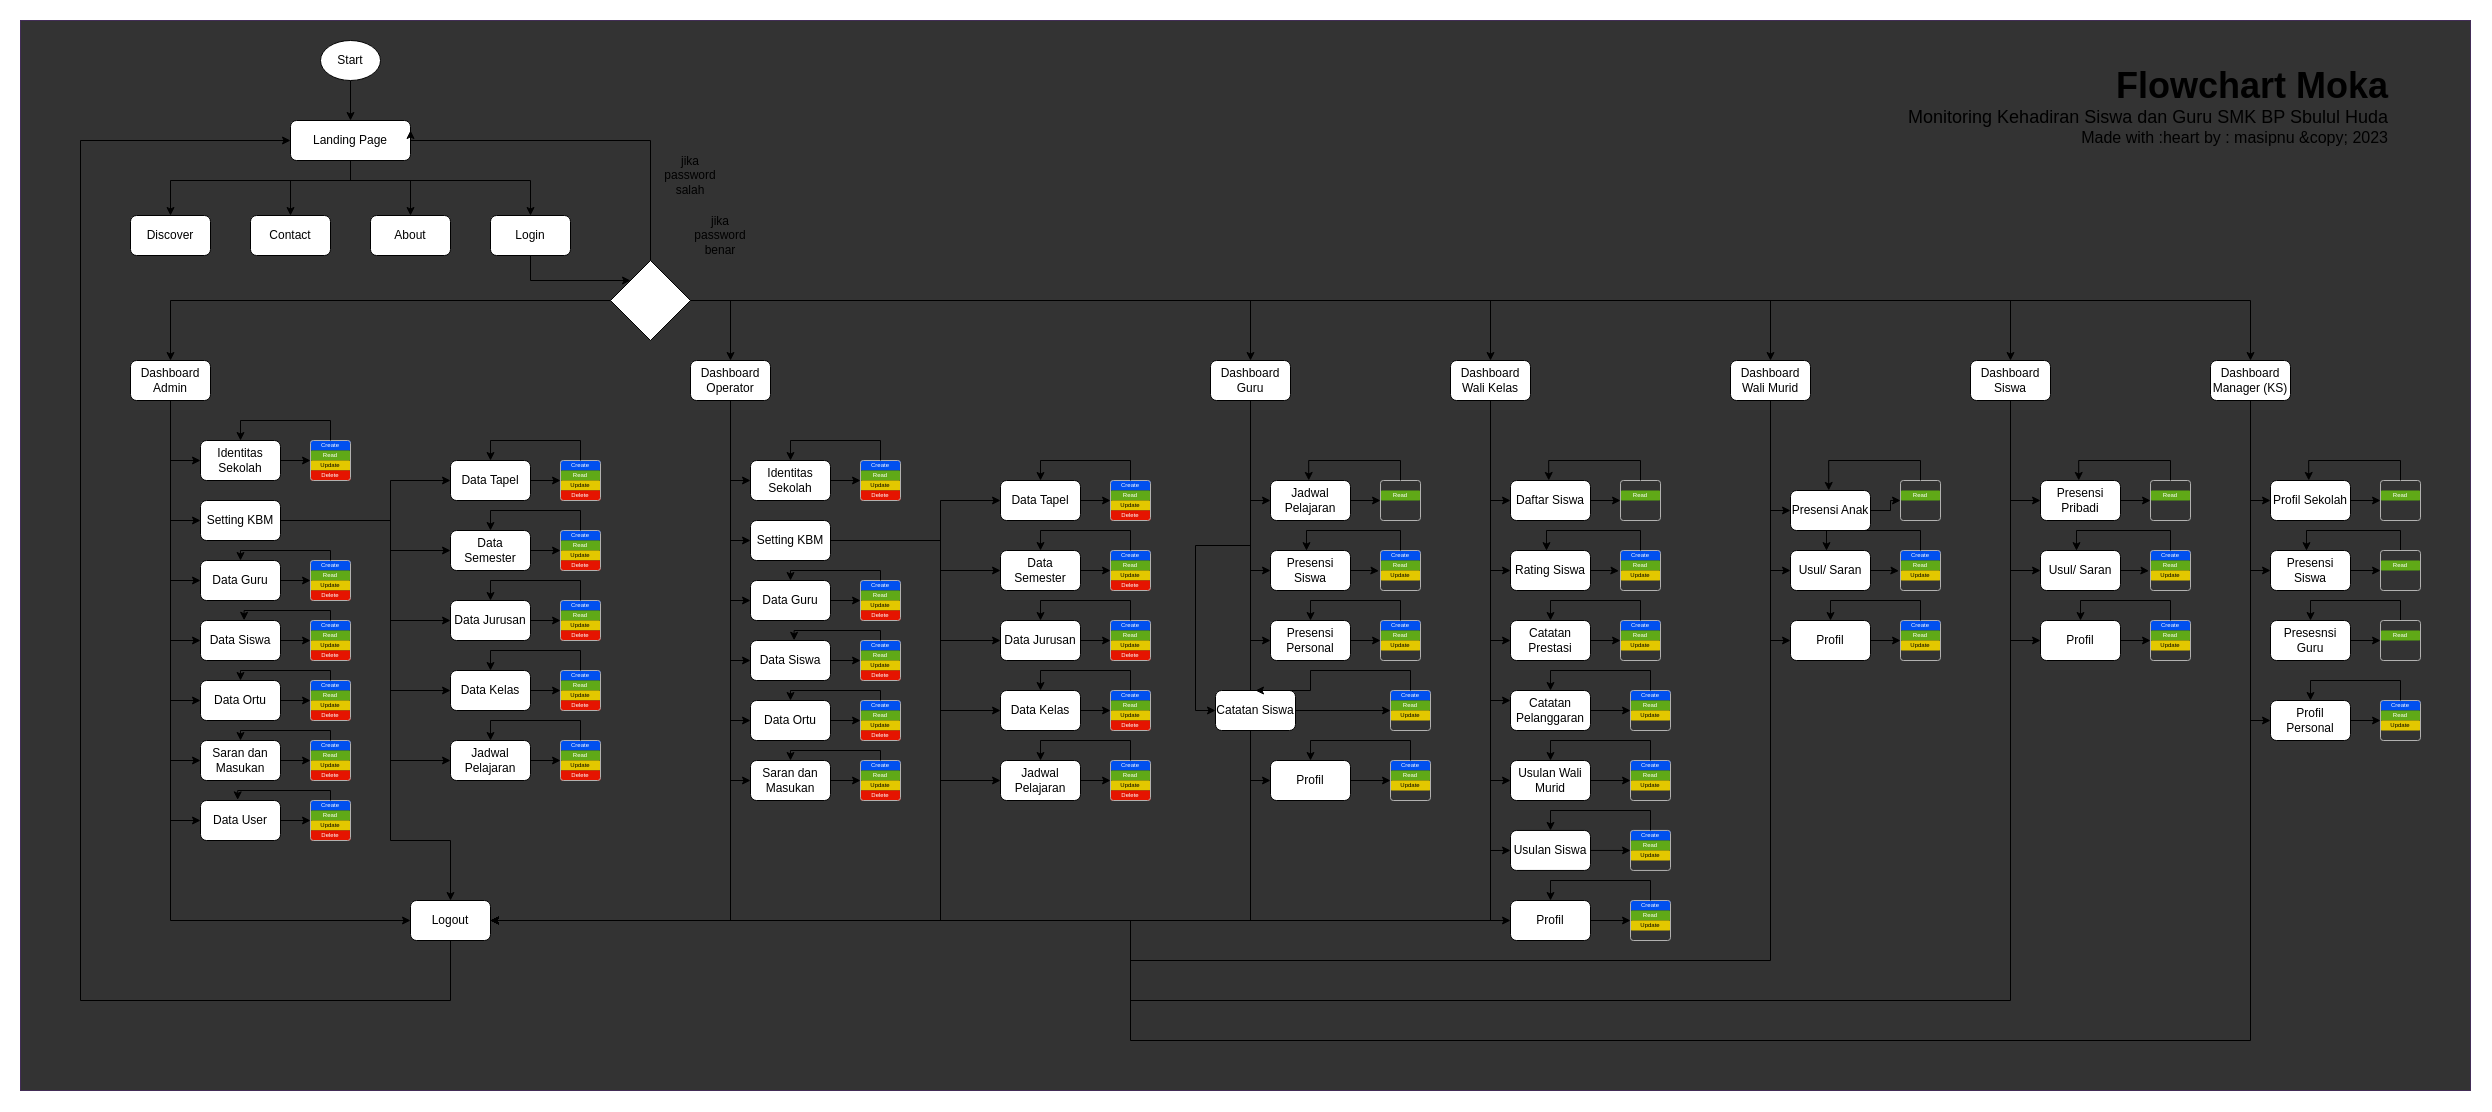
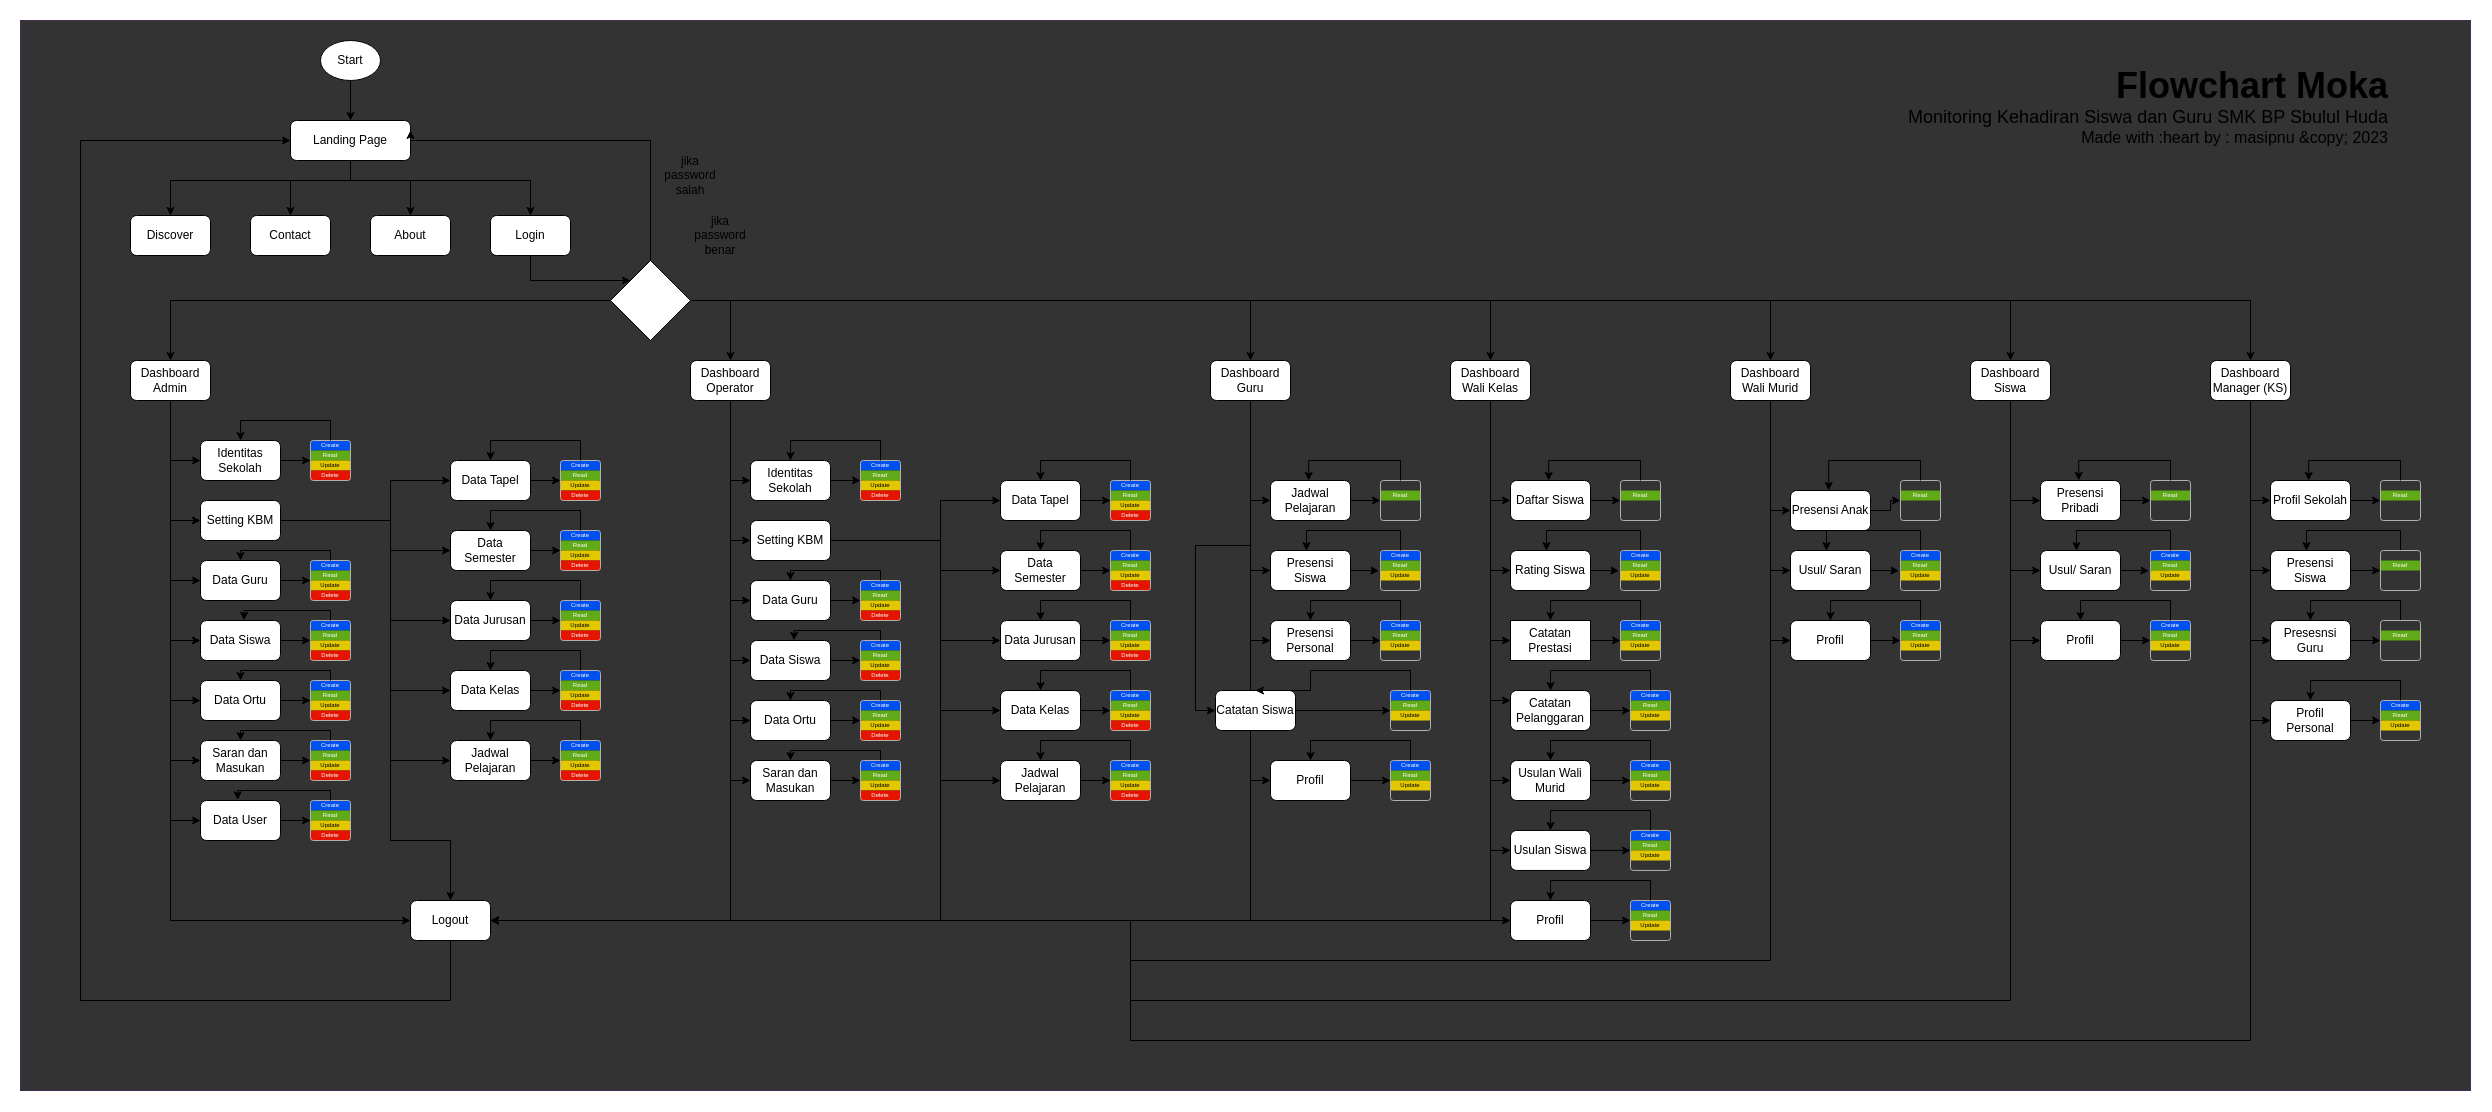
(1551, 641) -> (1551, 641)
none -> (2258, 641)
